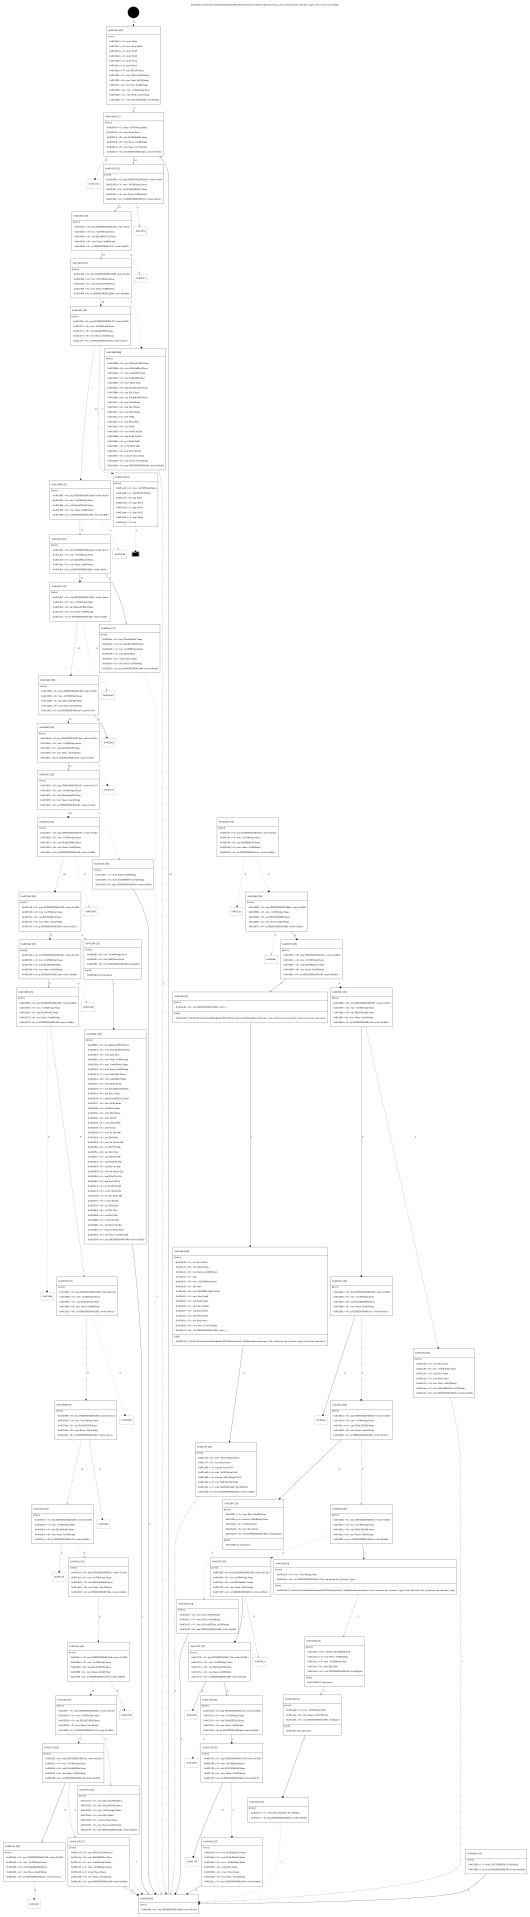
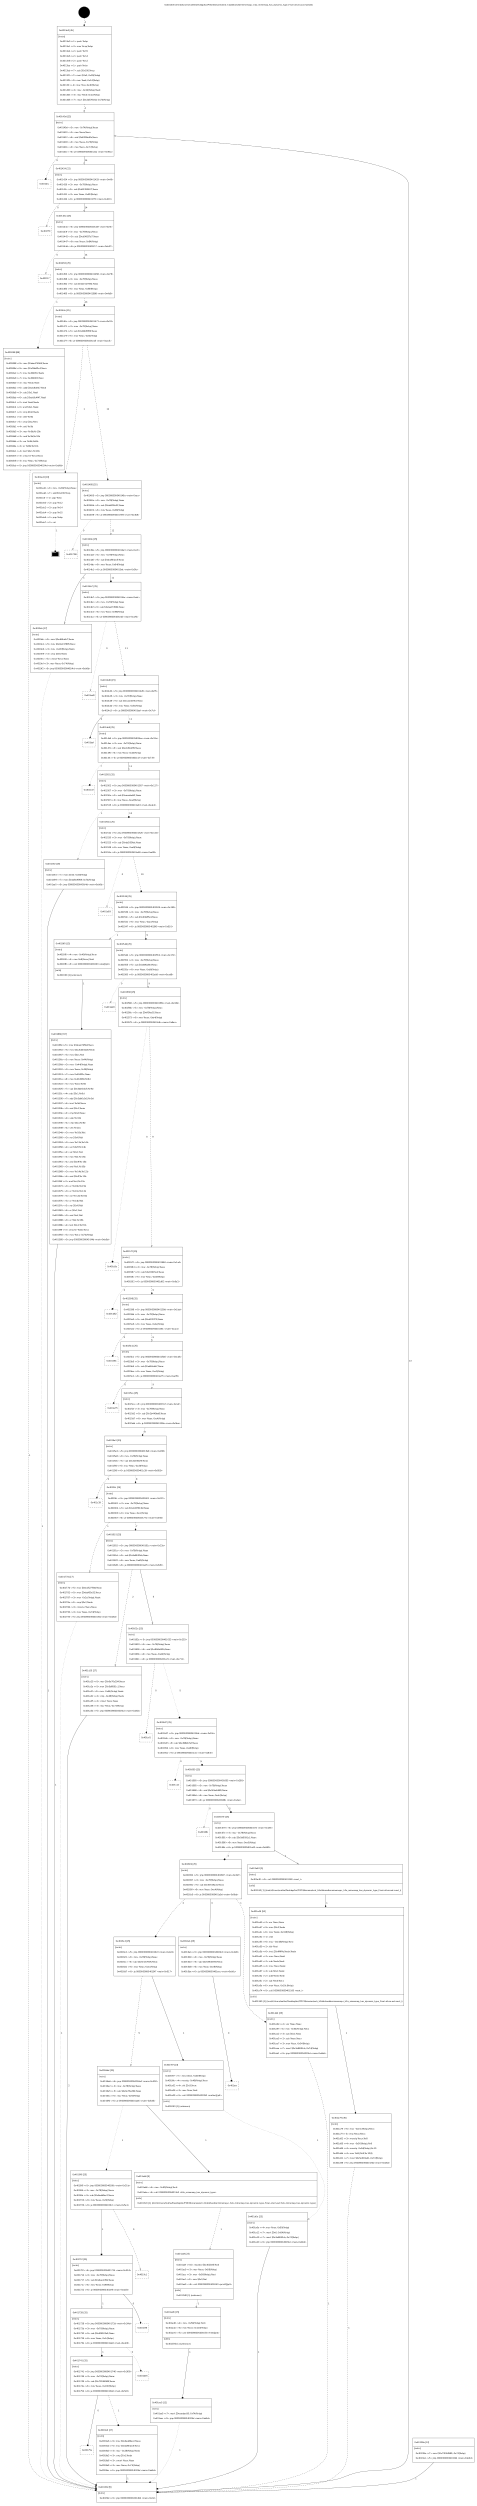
(361, 1357) -> (169, 1916)
none -> (171, 1690)
